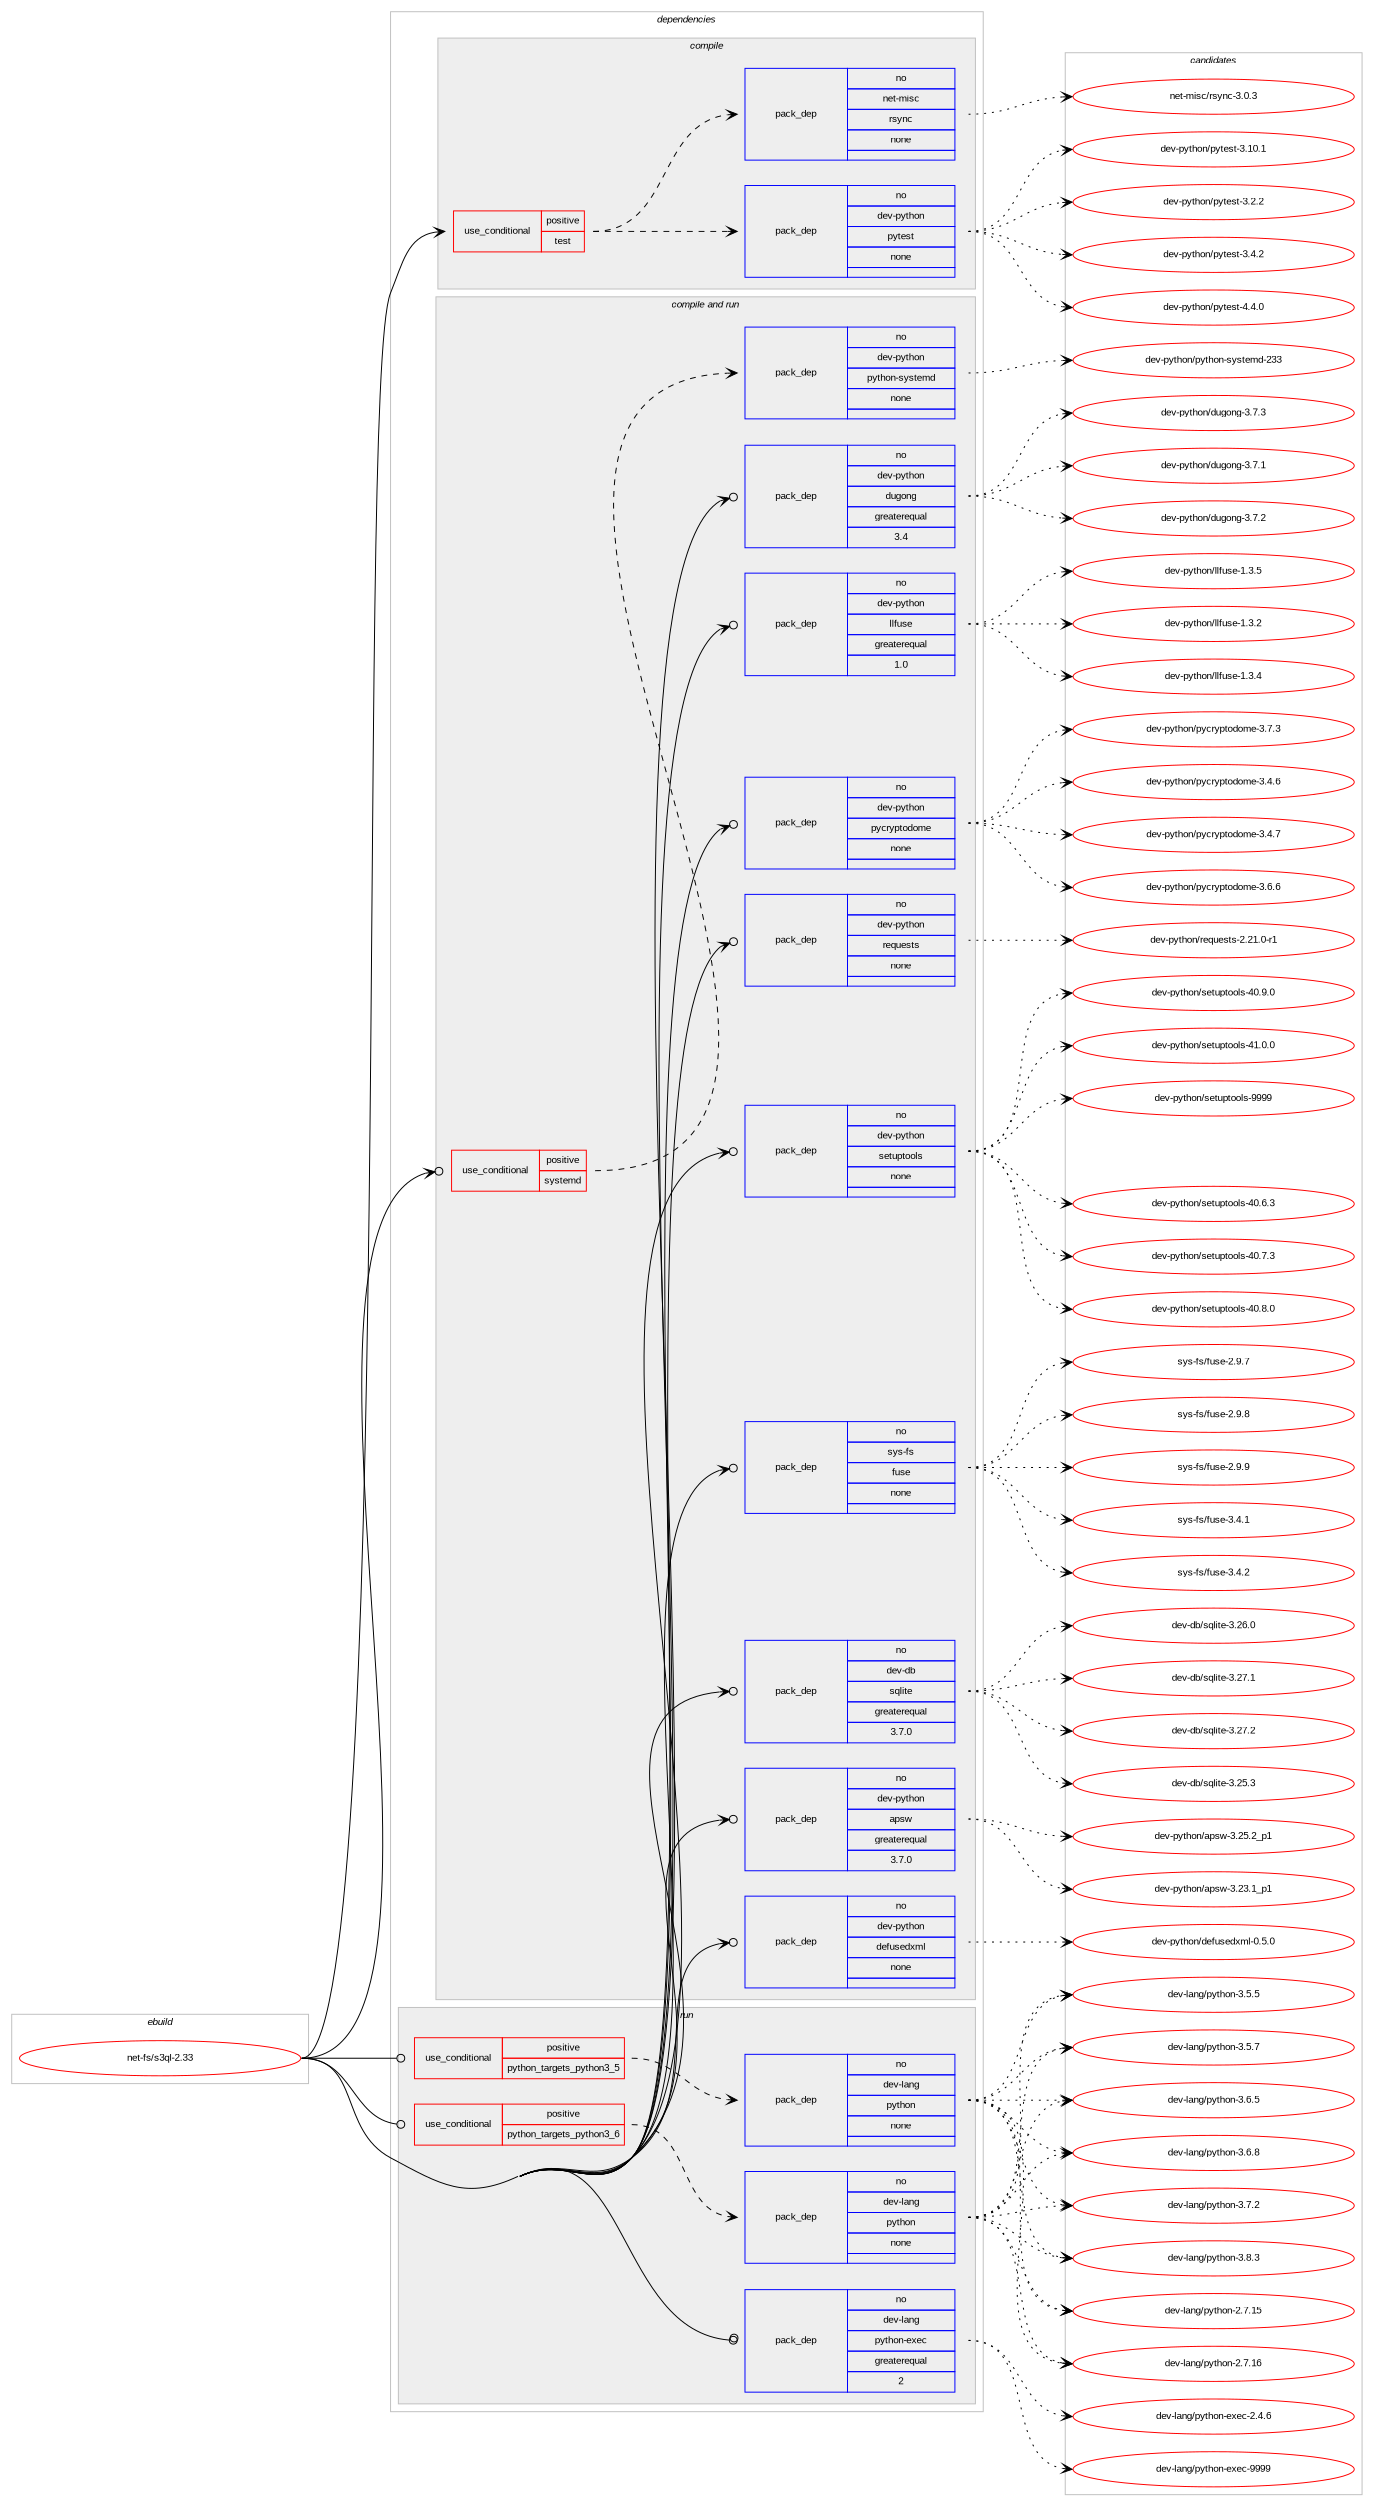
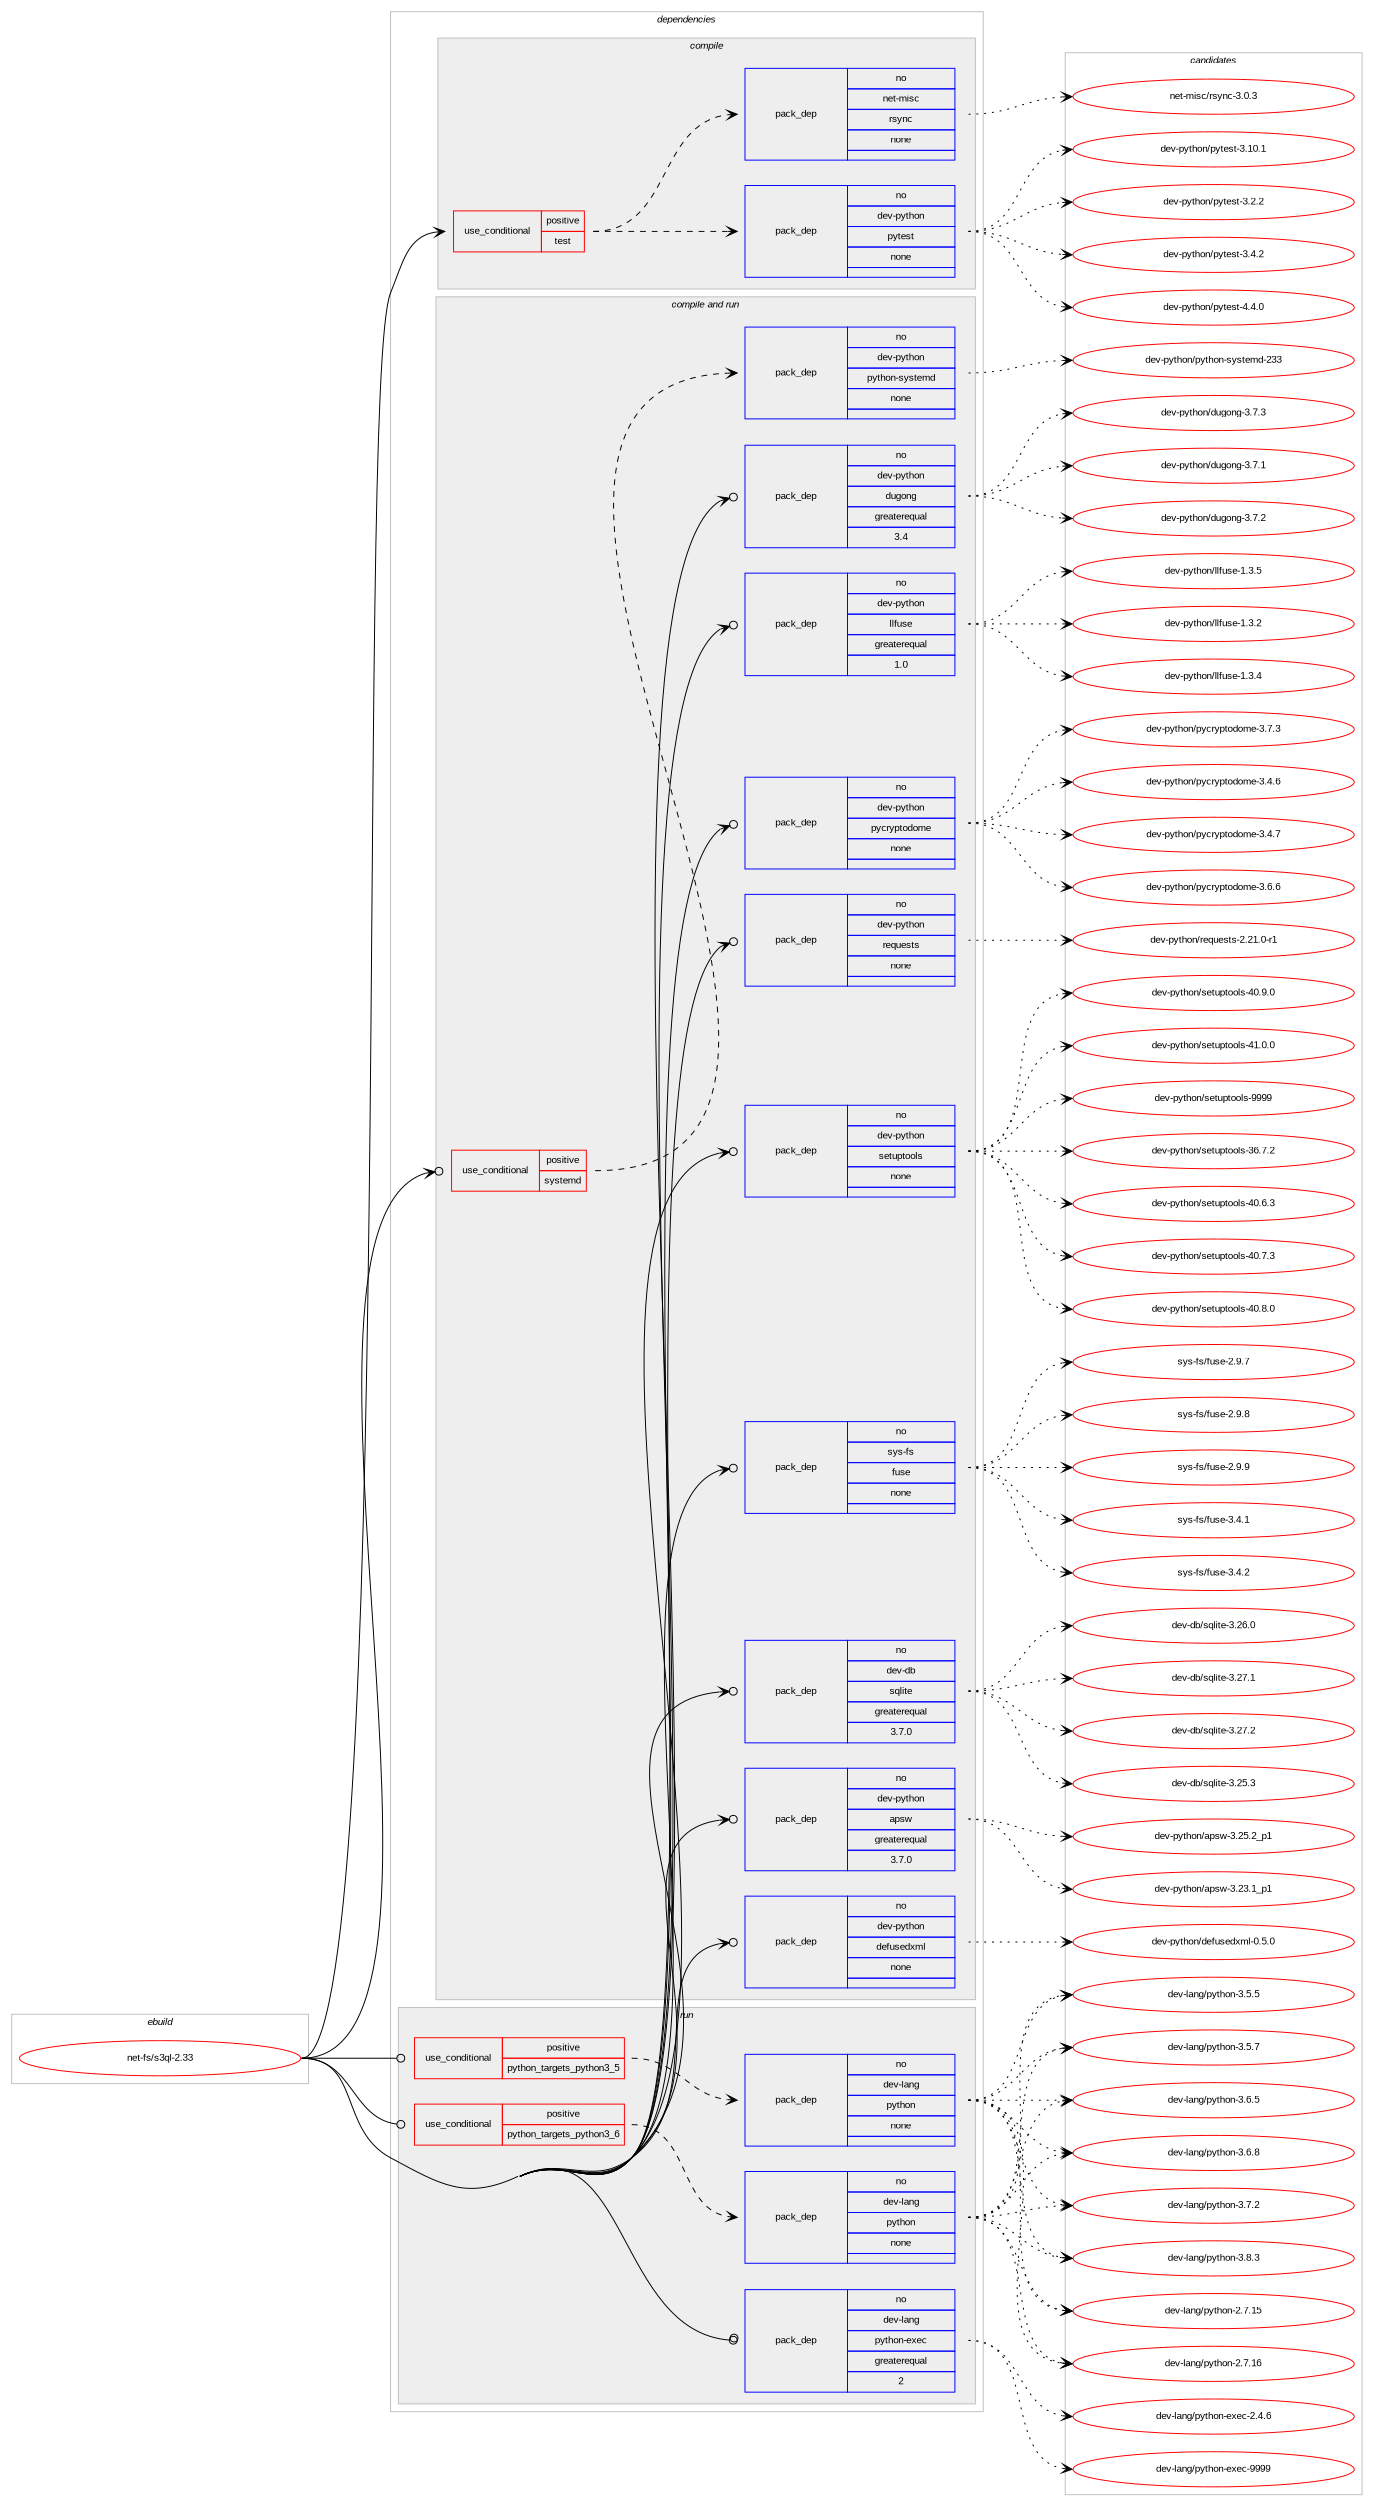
none -> (1214, 1151)
